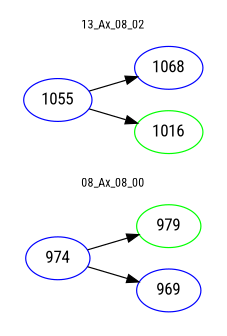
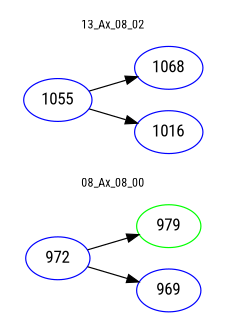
(169, 132) -> (169, 132)
(58, 258) -> (58, 258)
